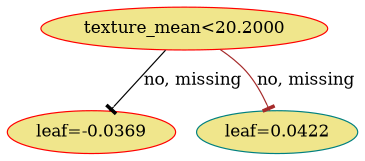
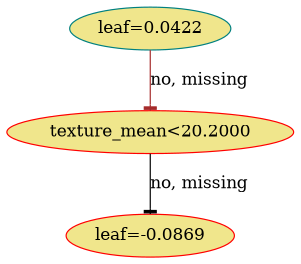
(248, 74) -> (150, 77)
(91, 132) -> (150, 236)
